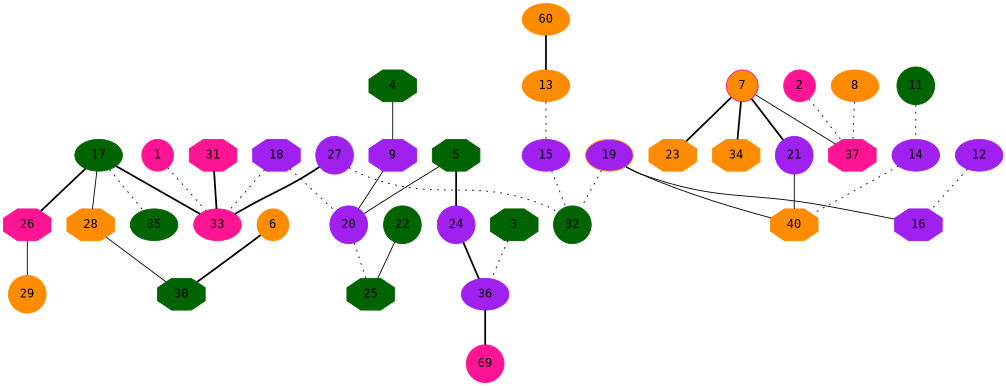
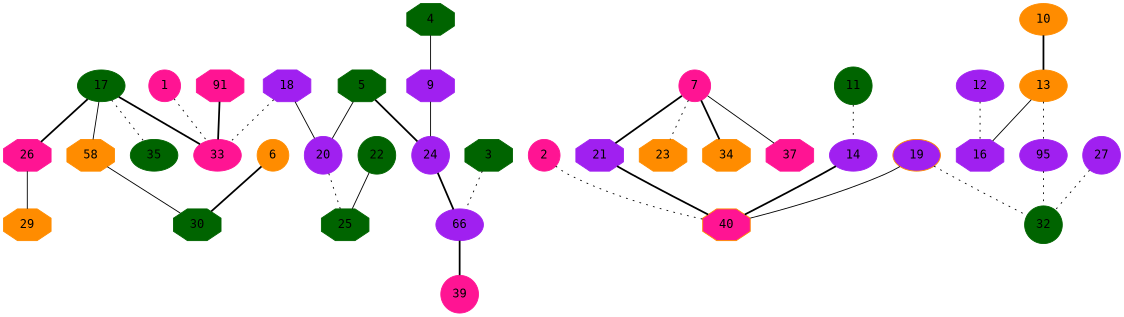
(546, 19) -> (1043, 19)
(742, 86) -> (695, 86)
(855, 86) -> none
(825, 119) -> (627, 198)
(709, 120) -> (679, 120)
(213, 155) -> (220, 86)
(546, 155) -> (1043, 155)
(794, 155) -> (600, 155)
(313, 190) -> (305, 120)
(371, 190) -> (431, 119)
(855, 190) -> (791, 191)
(278, 191) -> none
(794, 192) -> (662, 191)
(759, 197) -> (1012, 120)
(91, 225) -> (91, 155)
(794, 225) -> (726, 225)
(27, 294) -> (27, 225)
(485, 294) -> (460, 225)
(485, 364) -> (460, 294)
